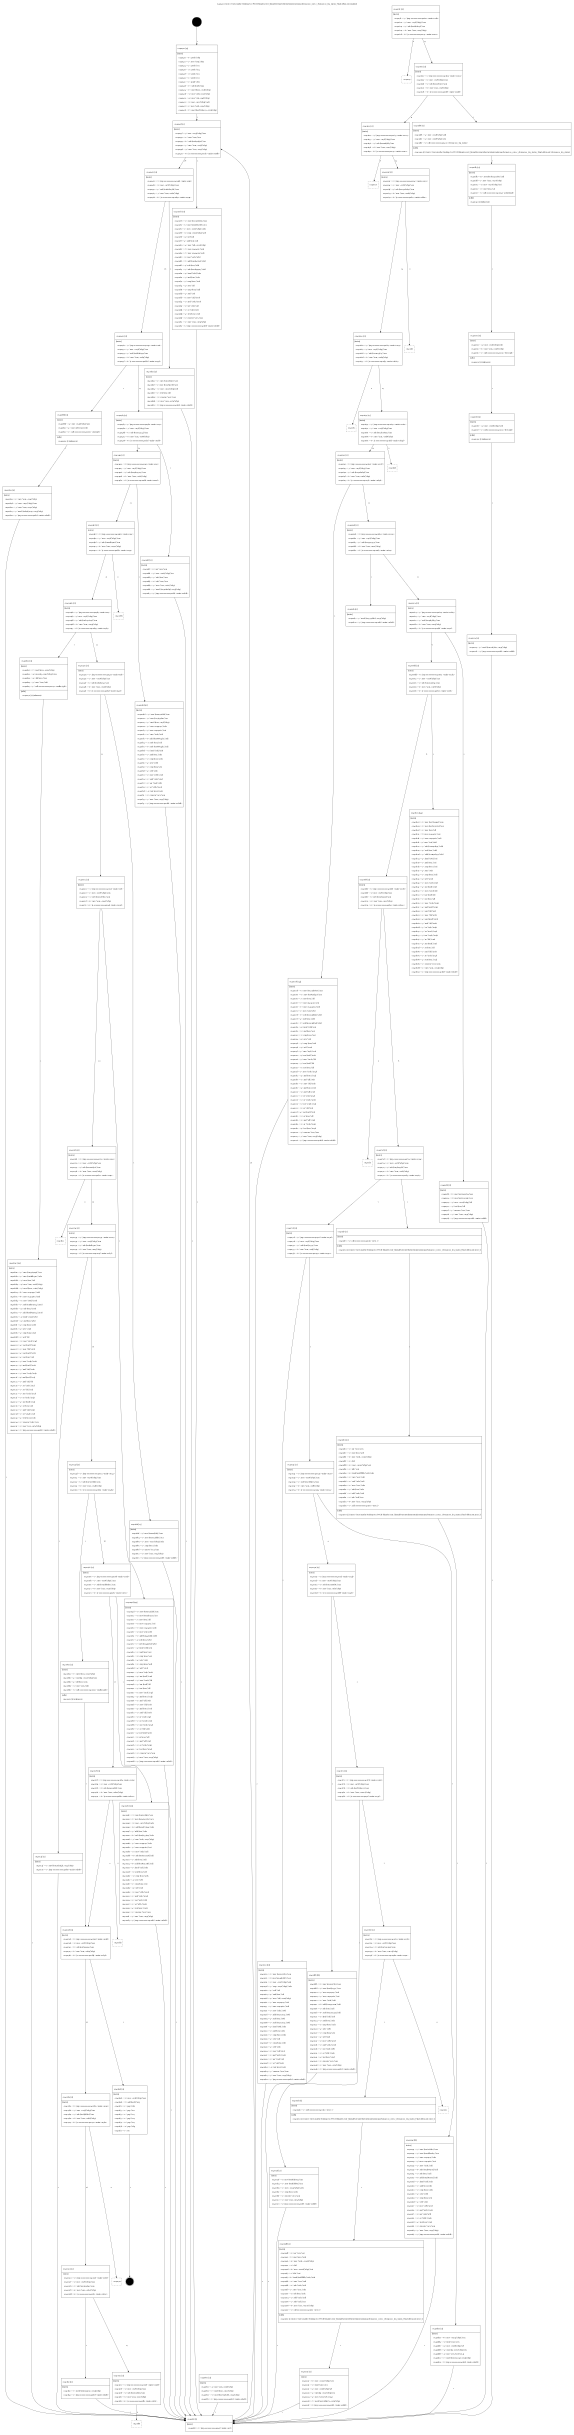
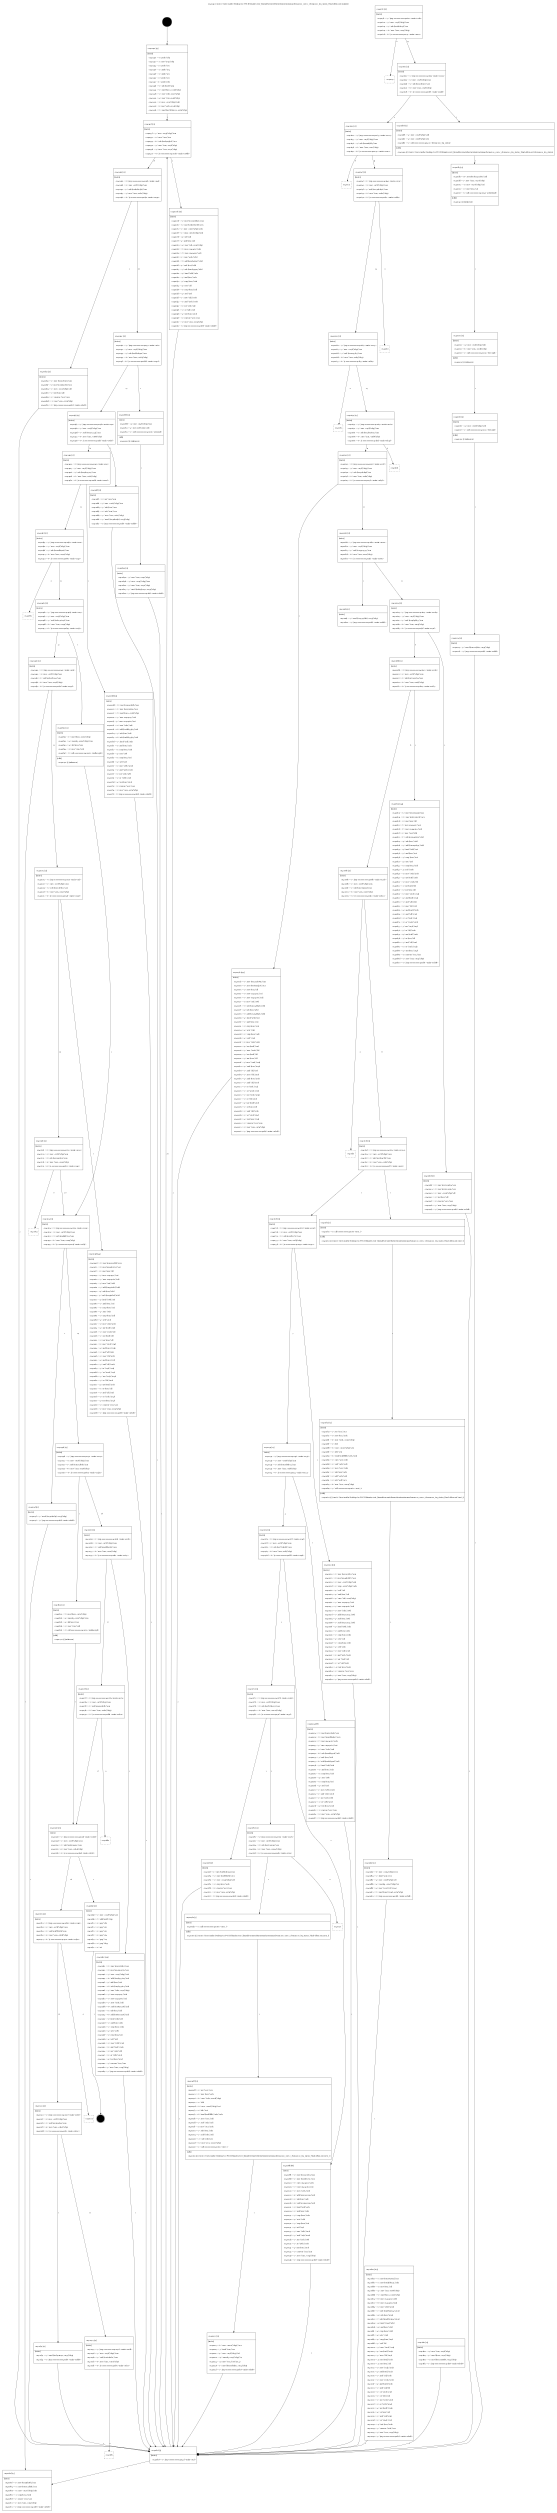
(40, 979) -> (110, 992)
(176, 1991) -> (101, 2472)
